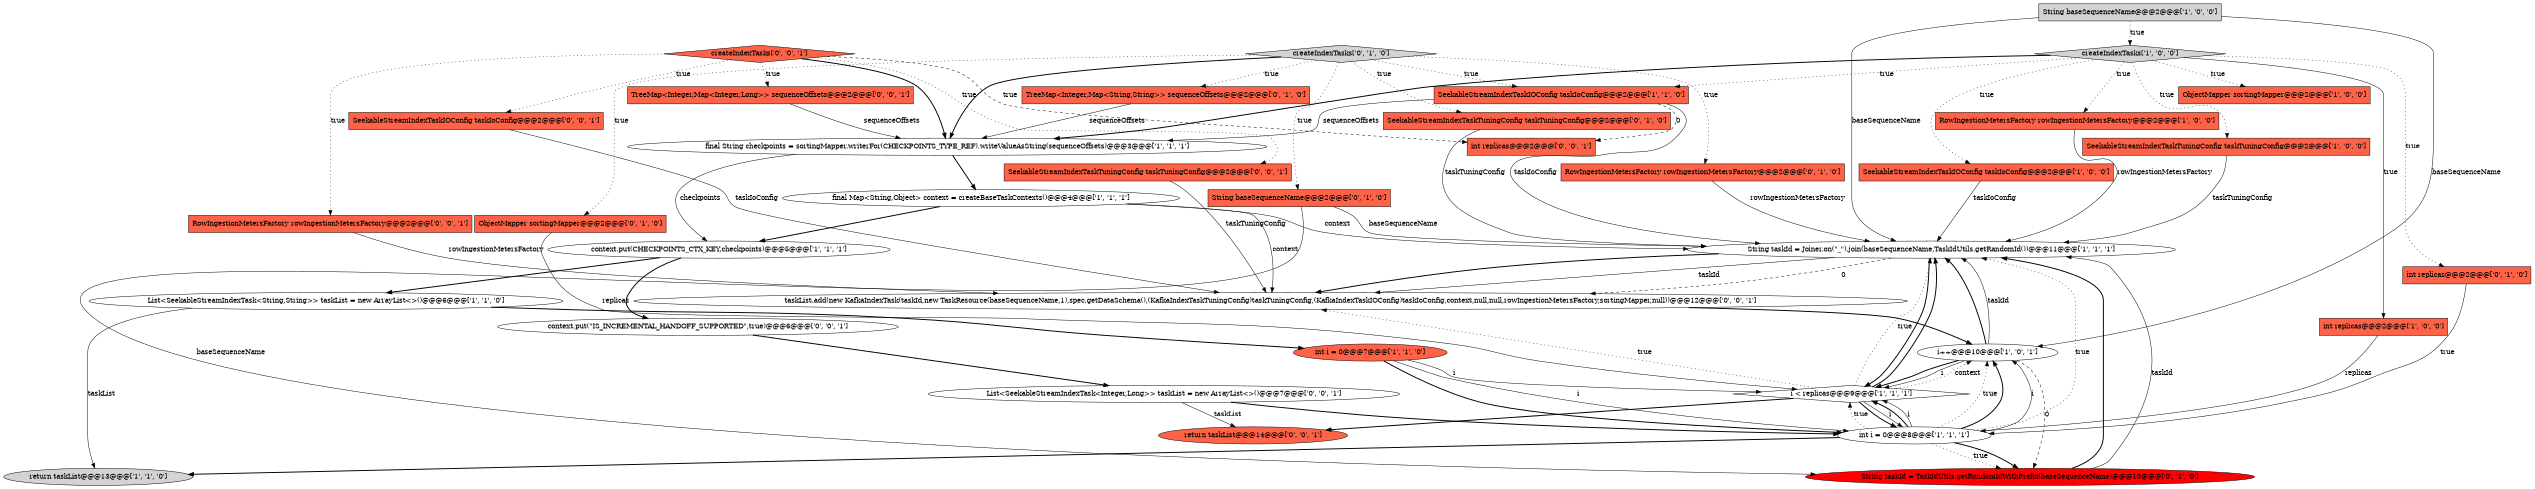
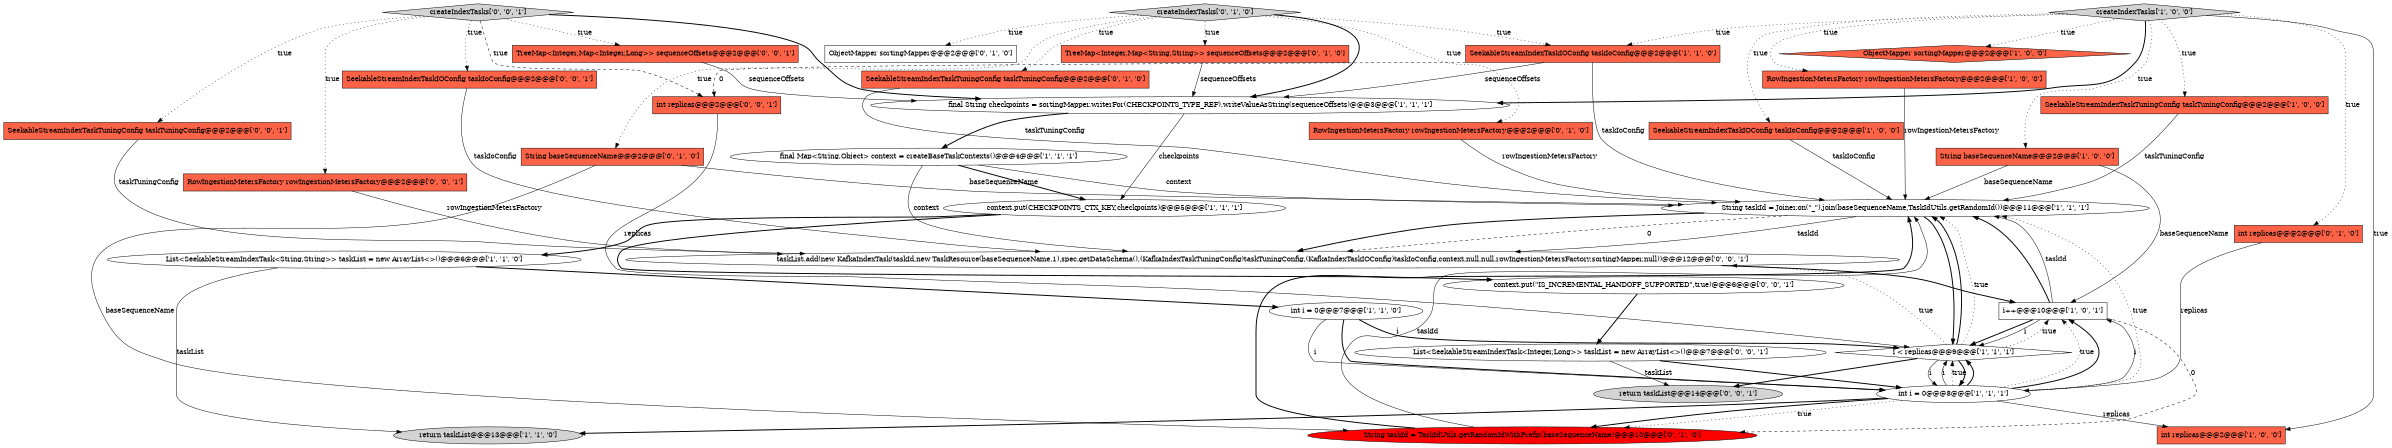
(2130, 12) -> (2027, 157)
(2130, 31) -> (2091, 89)
(759, 54) -> (478, 12)
(2274, 95) -> (1955, 54)
(570, 224) -> (921, 54)
(1144, 322) -> (1156, 288)
(1370, 353) -> (1346, 311)
(1988, 353) -> (2053, 311)
(2448, 353) -> (2194, 311)
(1968, 373) -> (2049, 332)
(1580, 387) -> (1625, 343)
(2192, 410) -> (2080, 414)
(1253, 435) -> (1688, 394)
